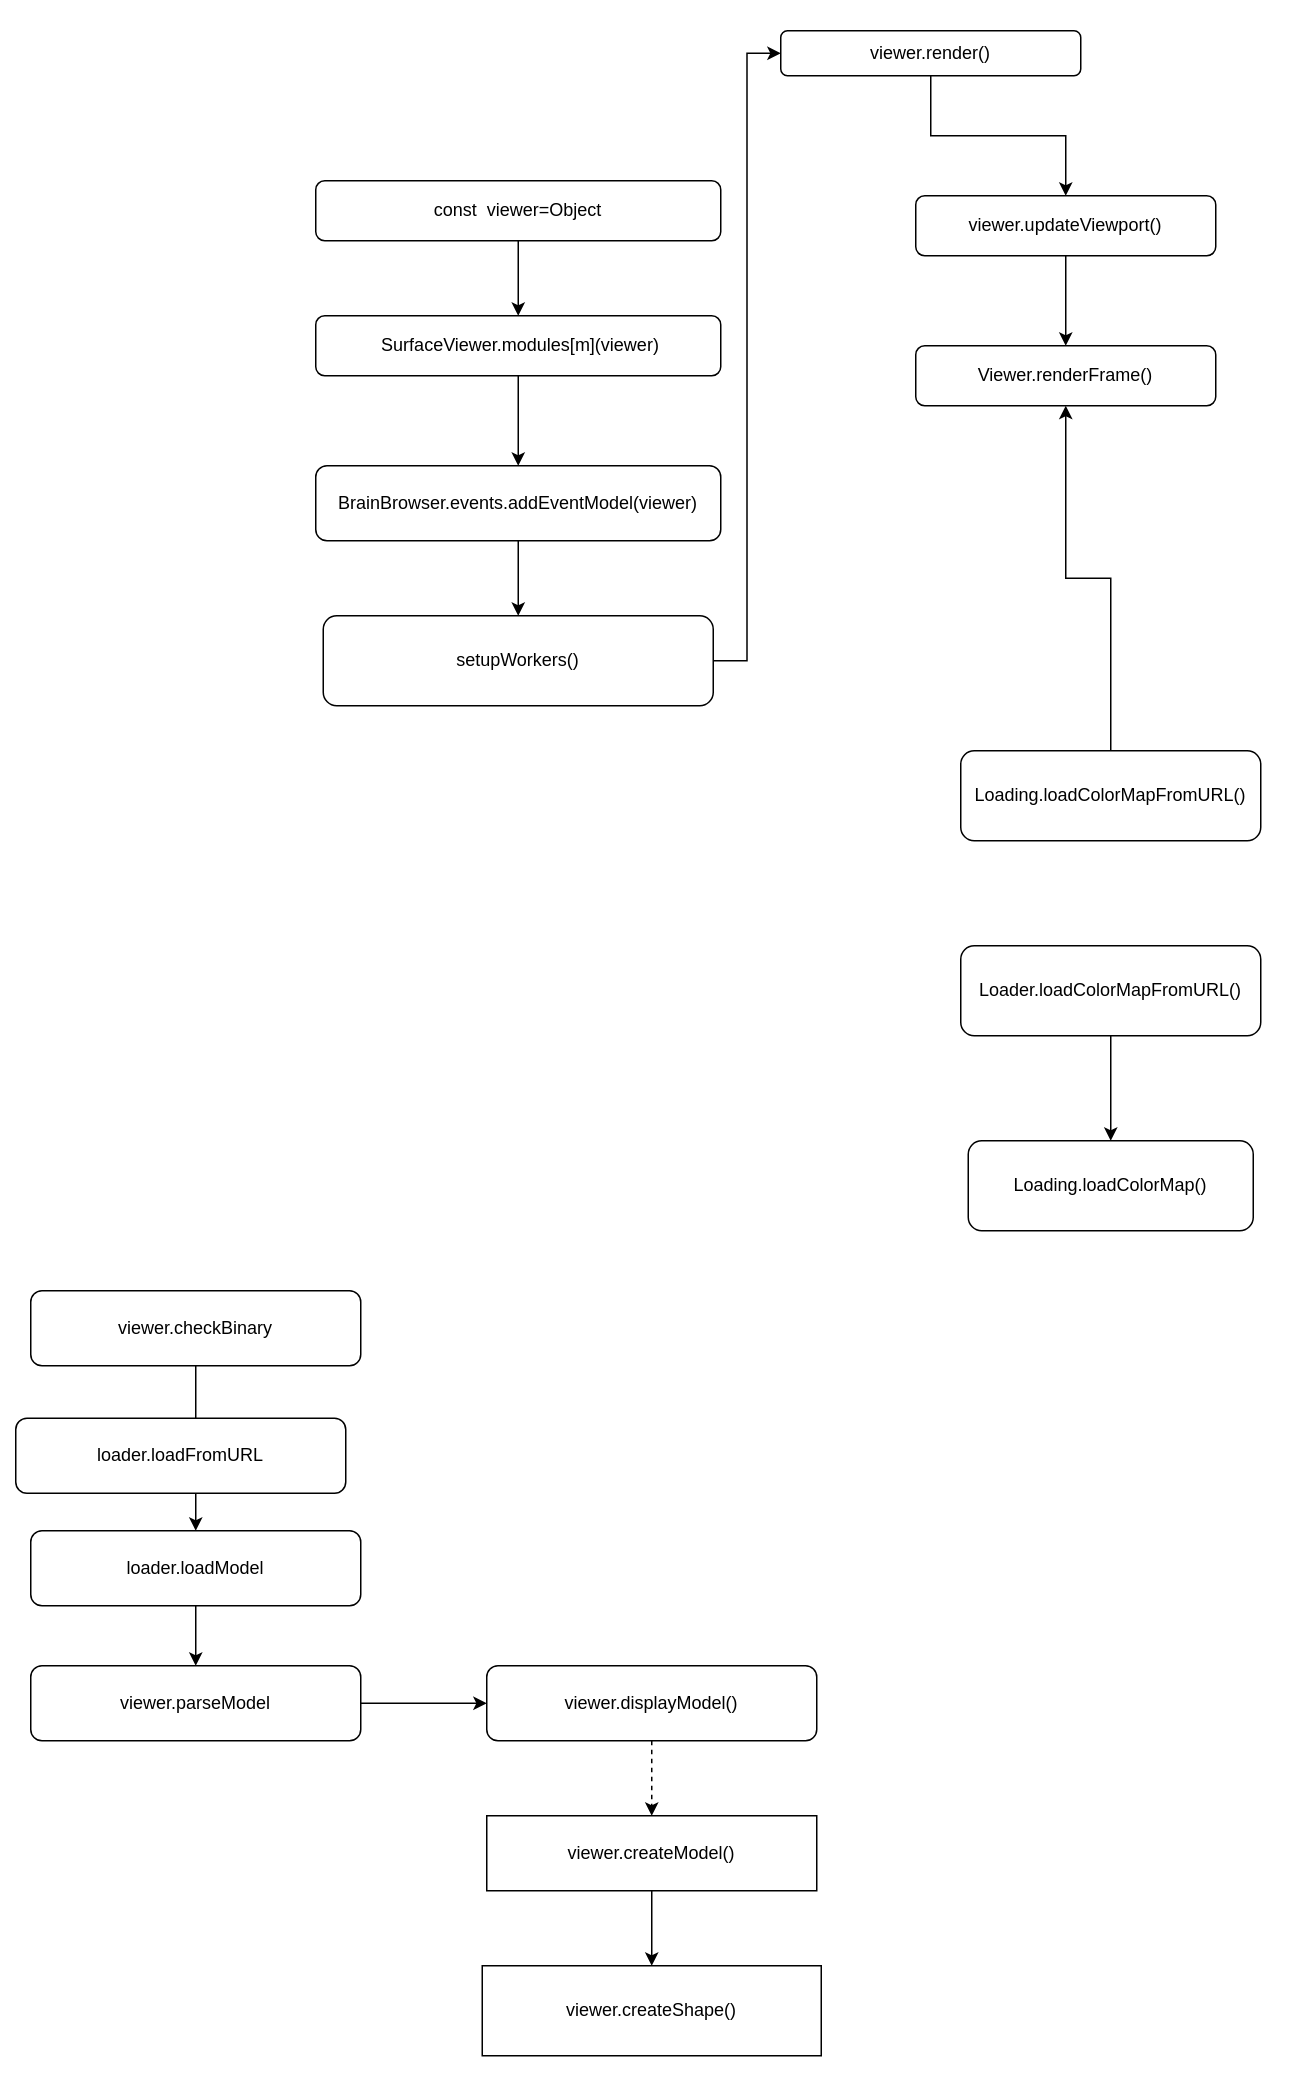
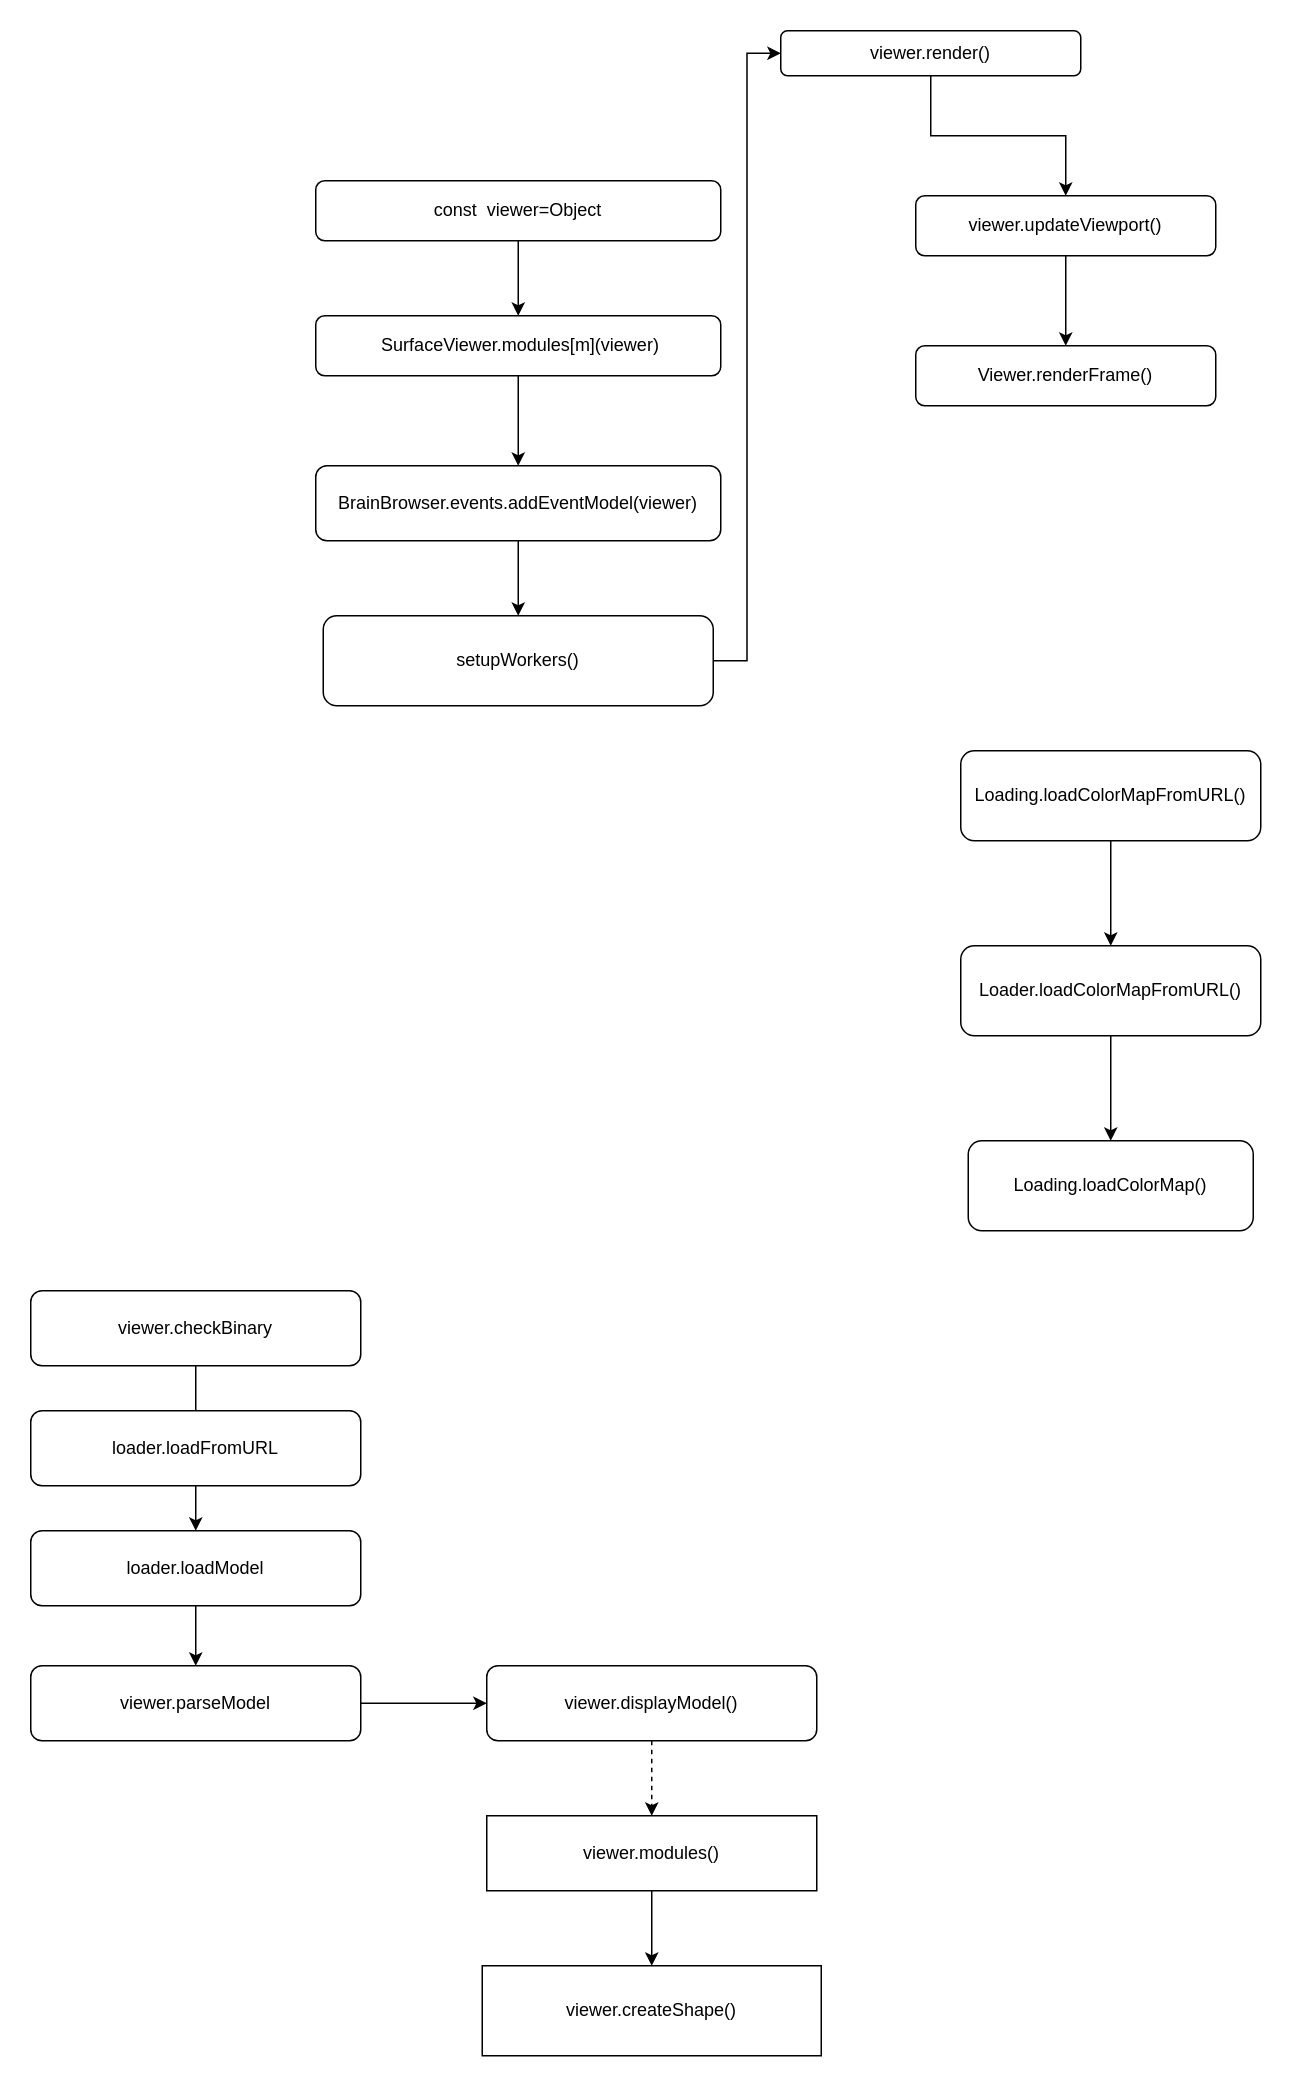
(1094, 578) -> (1111, 888)
(181, 1456) -> (196, 1448)
(652, 1853) -> (652, 1853)
